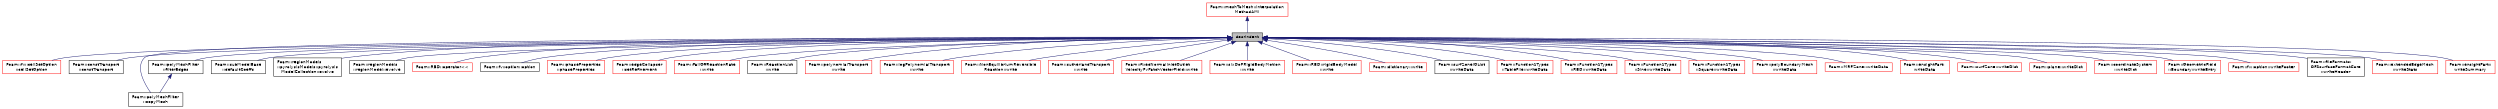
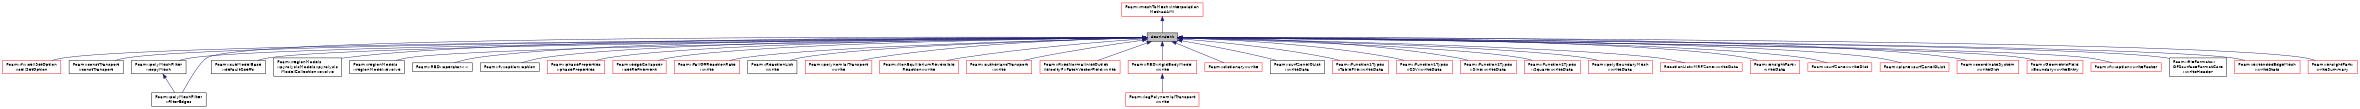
(1085, 45) -> (1162, 86)
(442, 67) -> (442, 67)
(1247, 67) -> none
(1589, 67) -> (1424, 67)
(1859, 67) -> (1701, 67)
(2058, 67) -> (1915, 67)
(164, 85) -> (170, 85)
